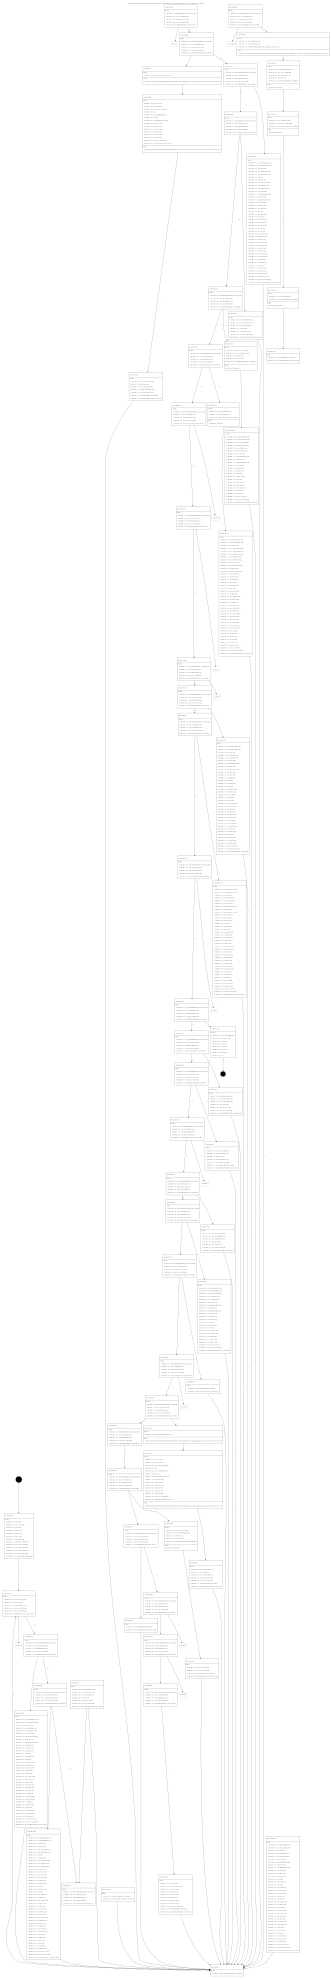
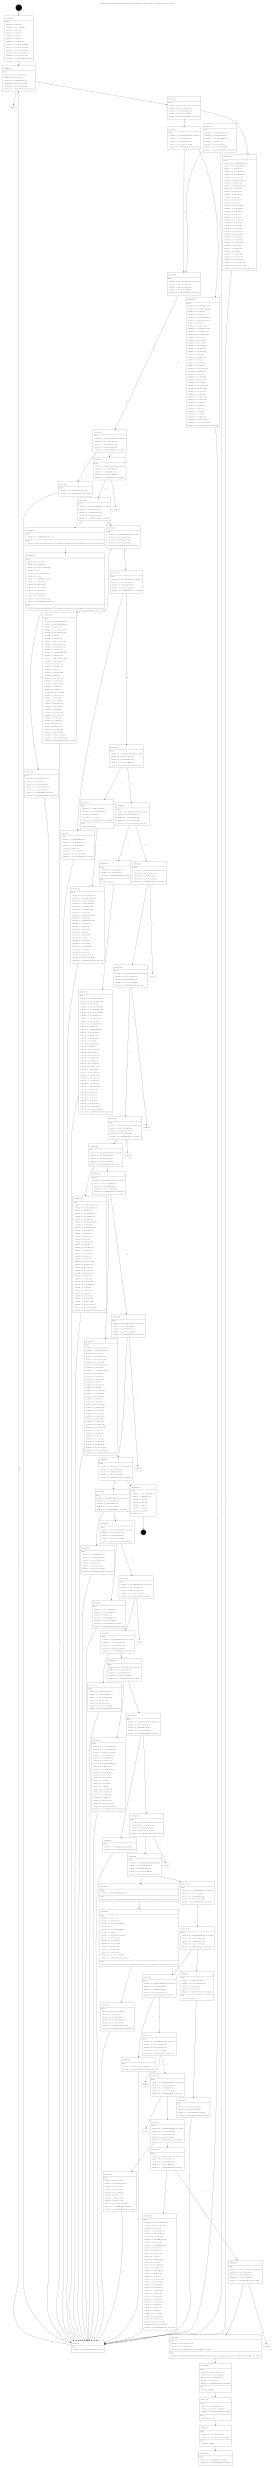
none -> (110, 441)
none -> (167, 2159)
